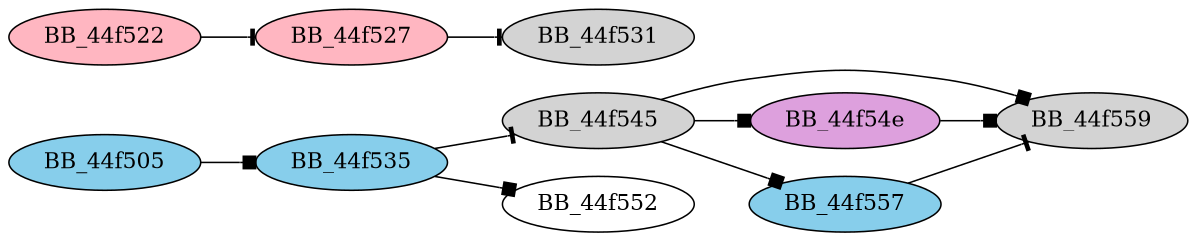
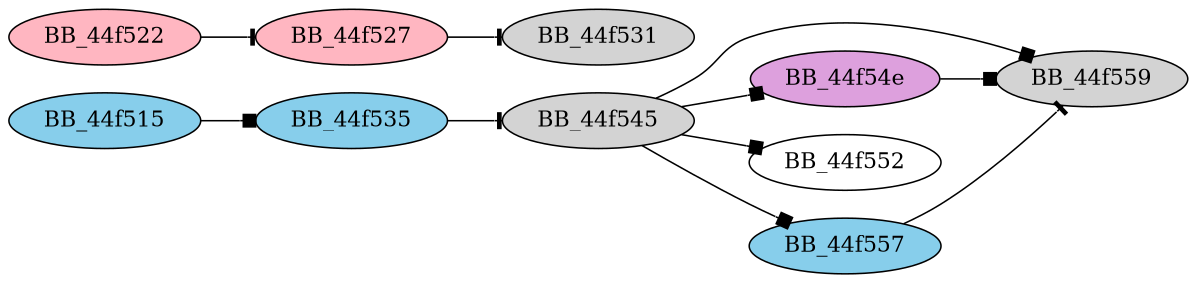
(105, 162) -> (105, 121)
(467, 182) -> (714, 140)
